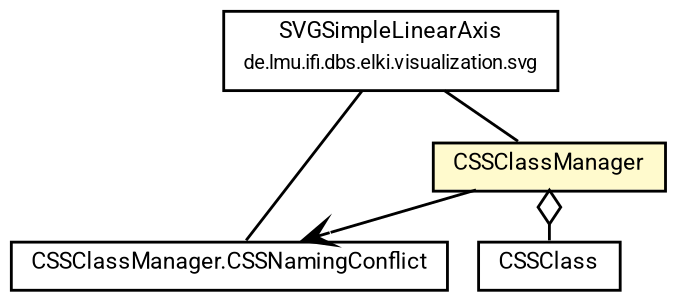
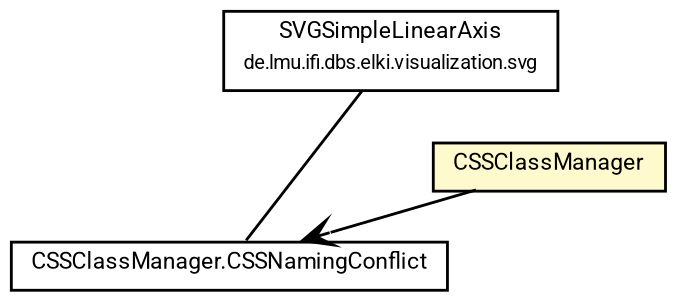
(481, 116) -> none
(549, 265) -> none
